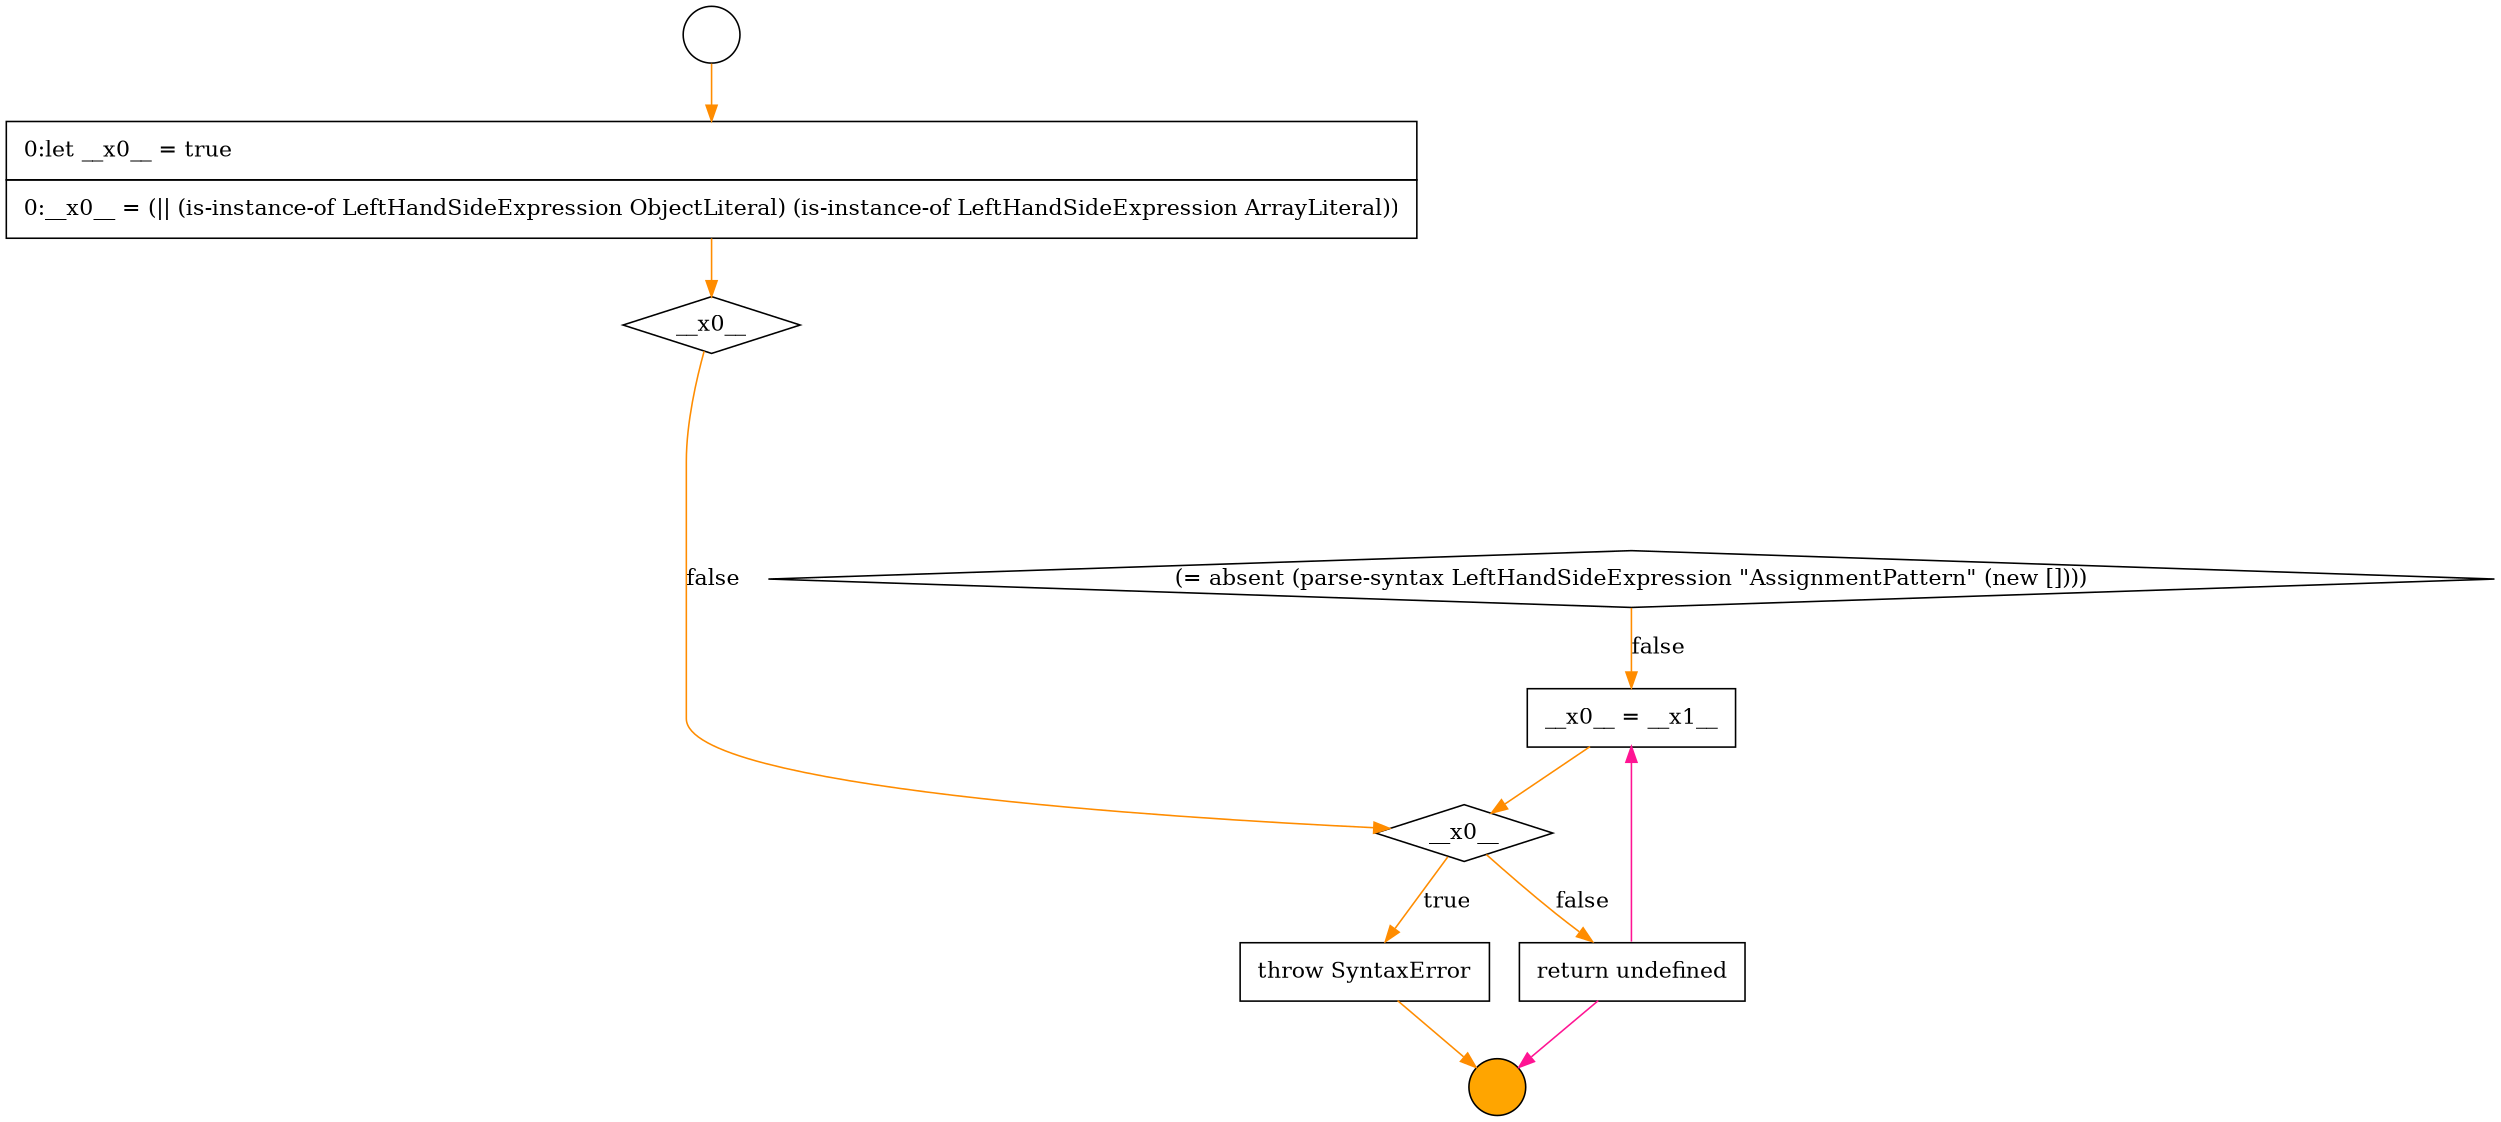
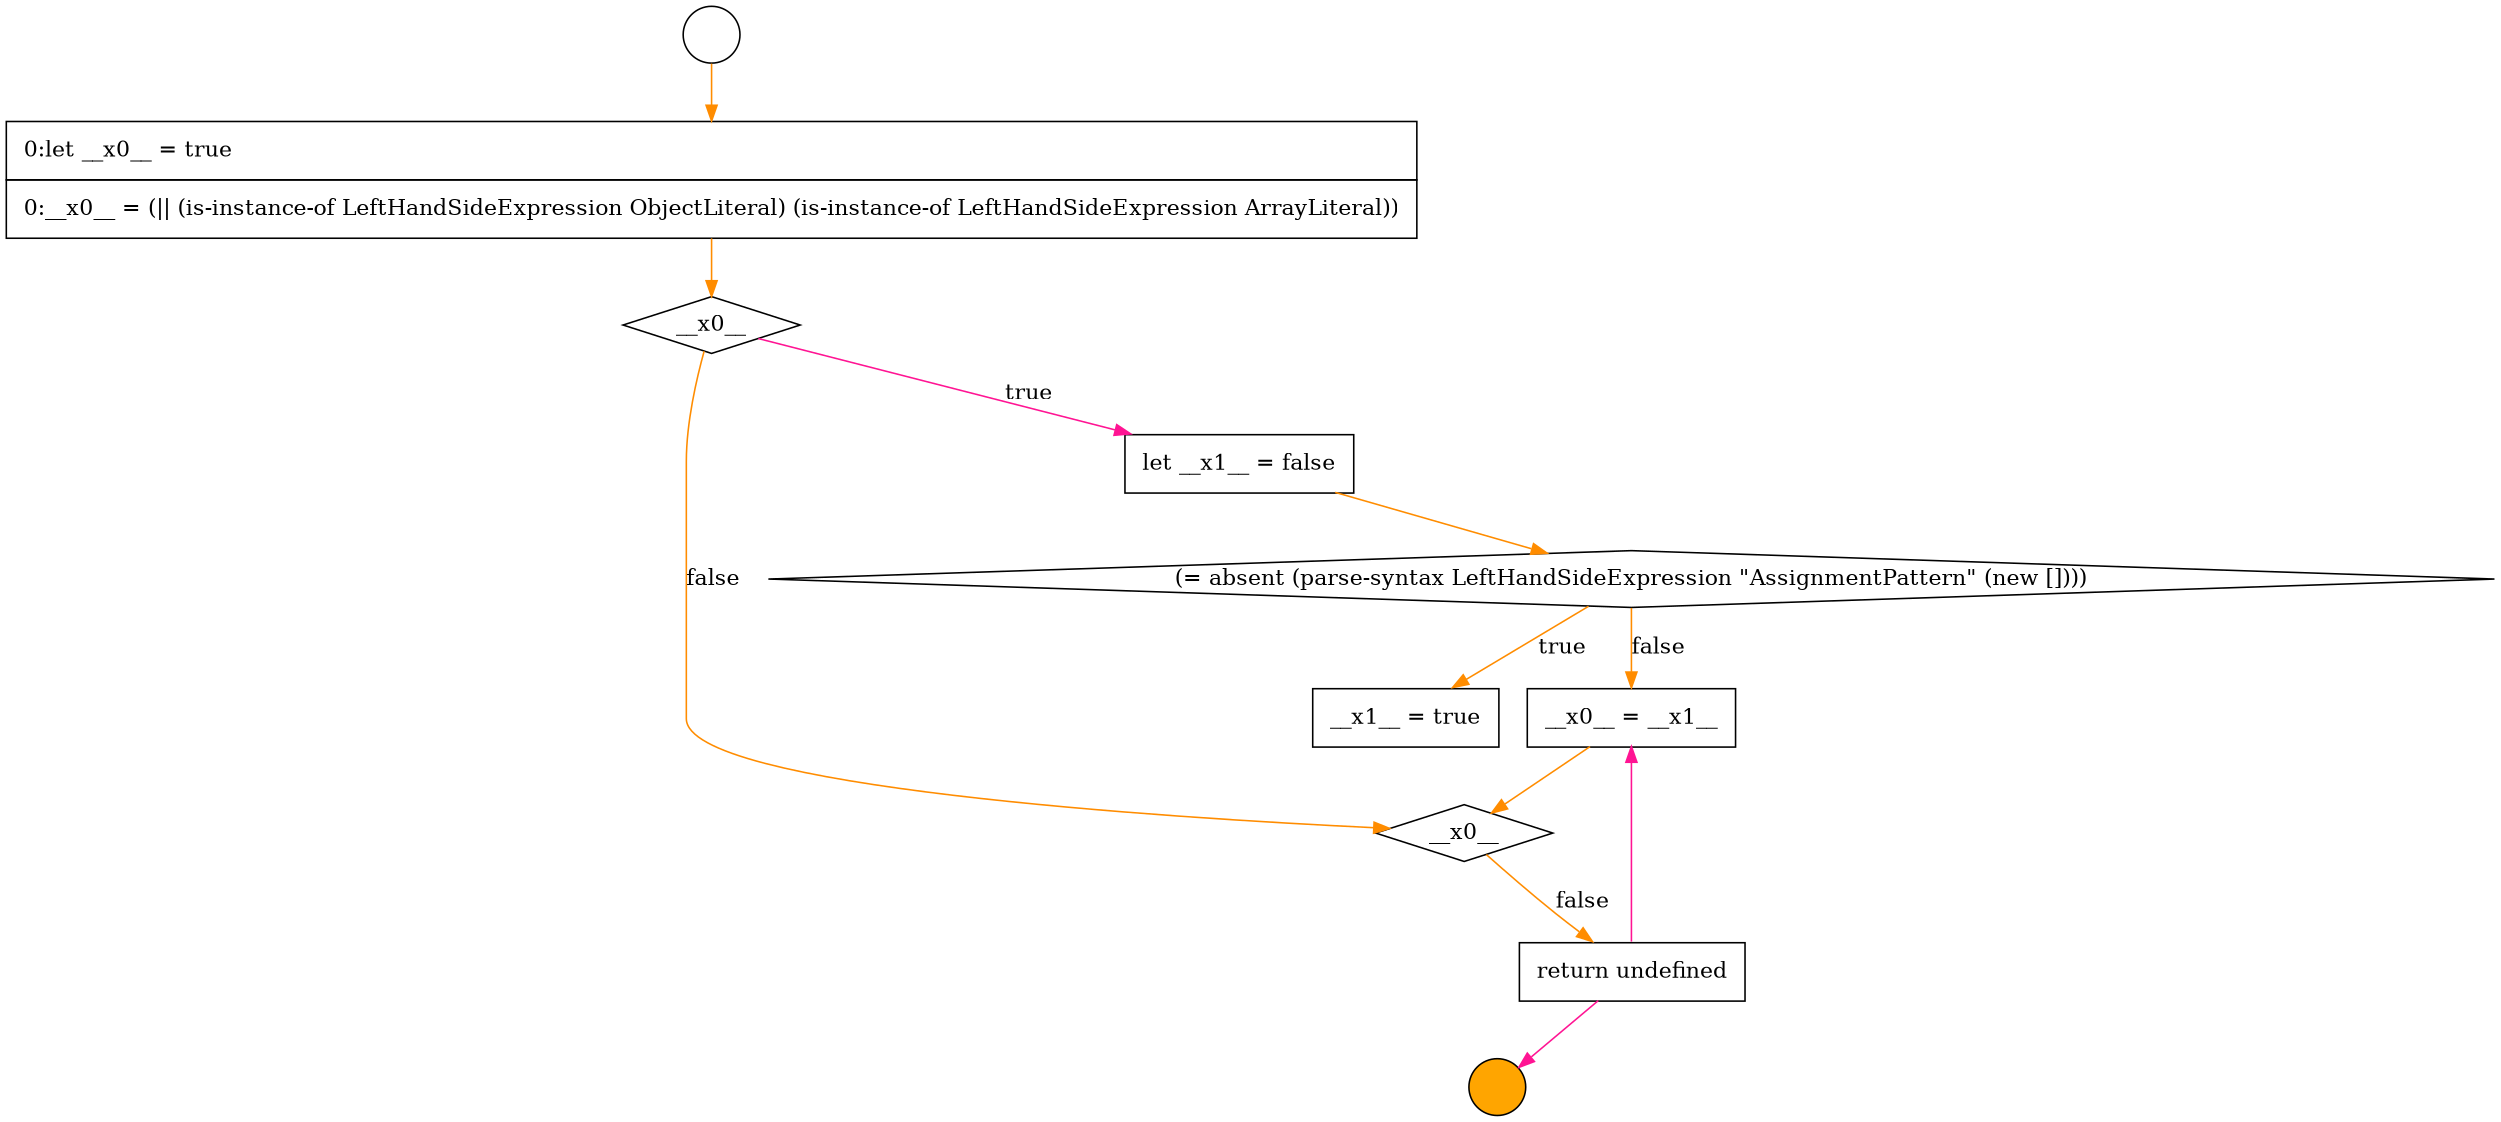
none -> (1239, 463)
none -> (1406, 717)
(1365, 971) -> none
